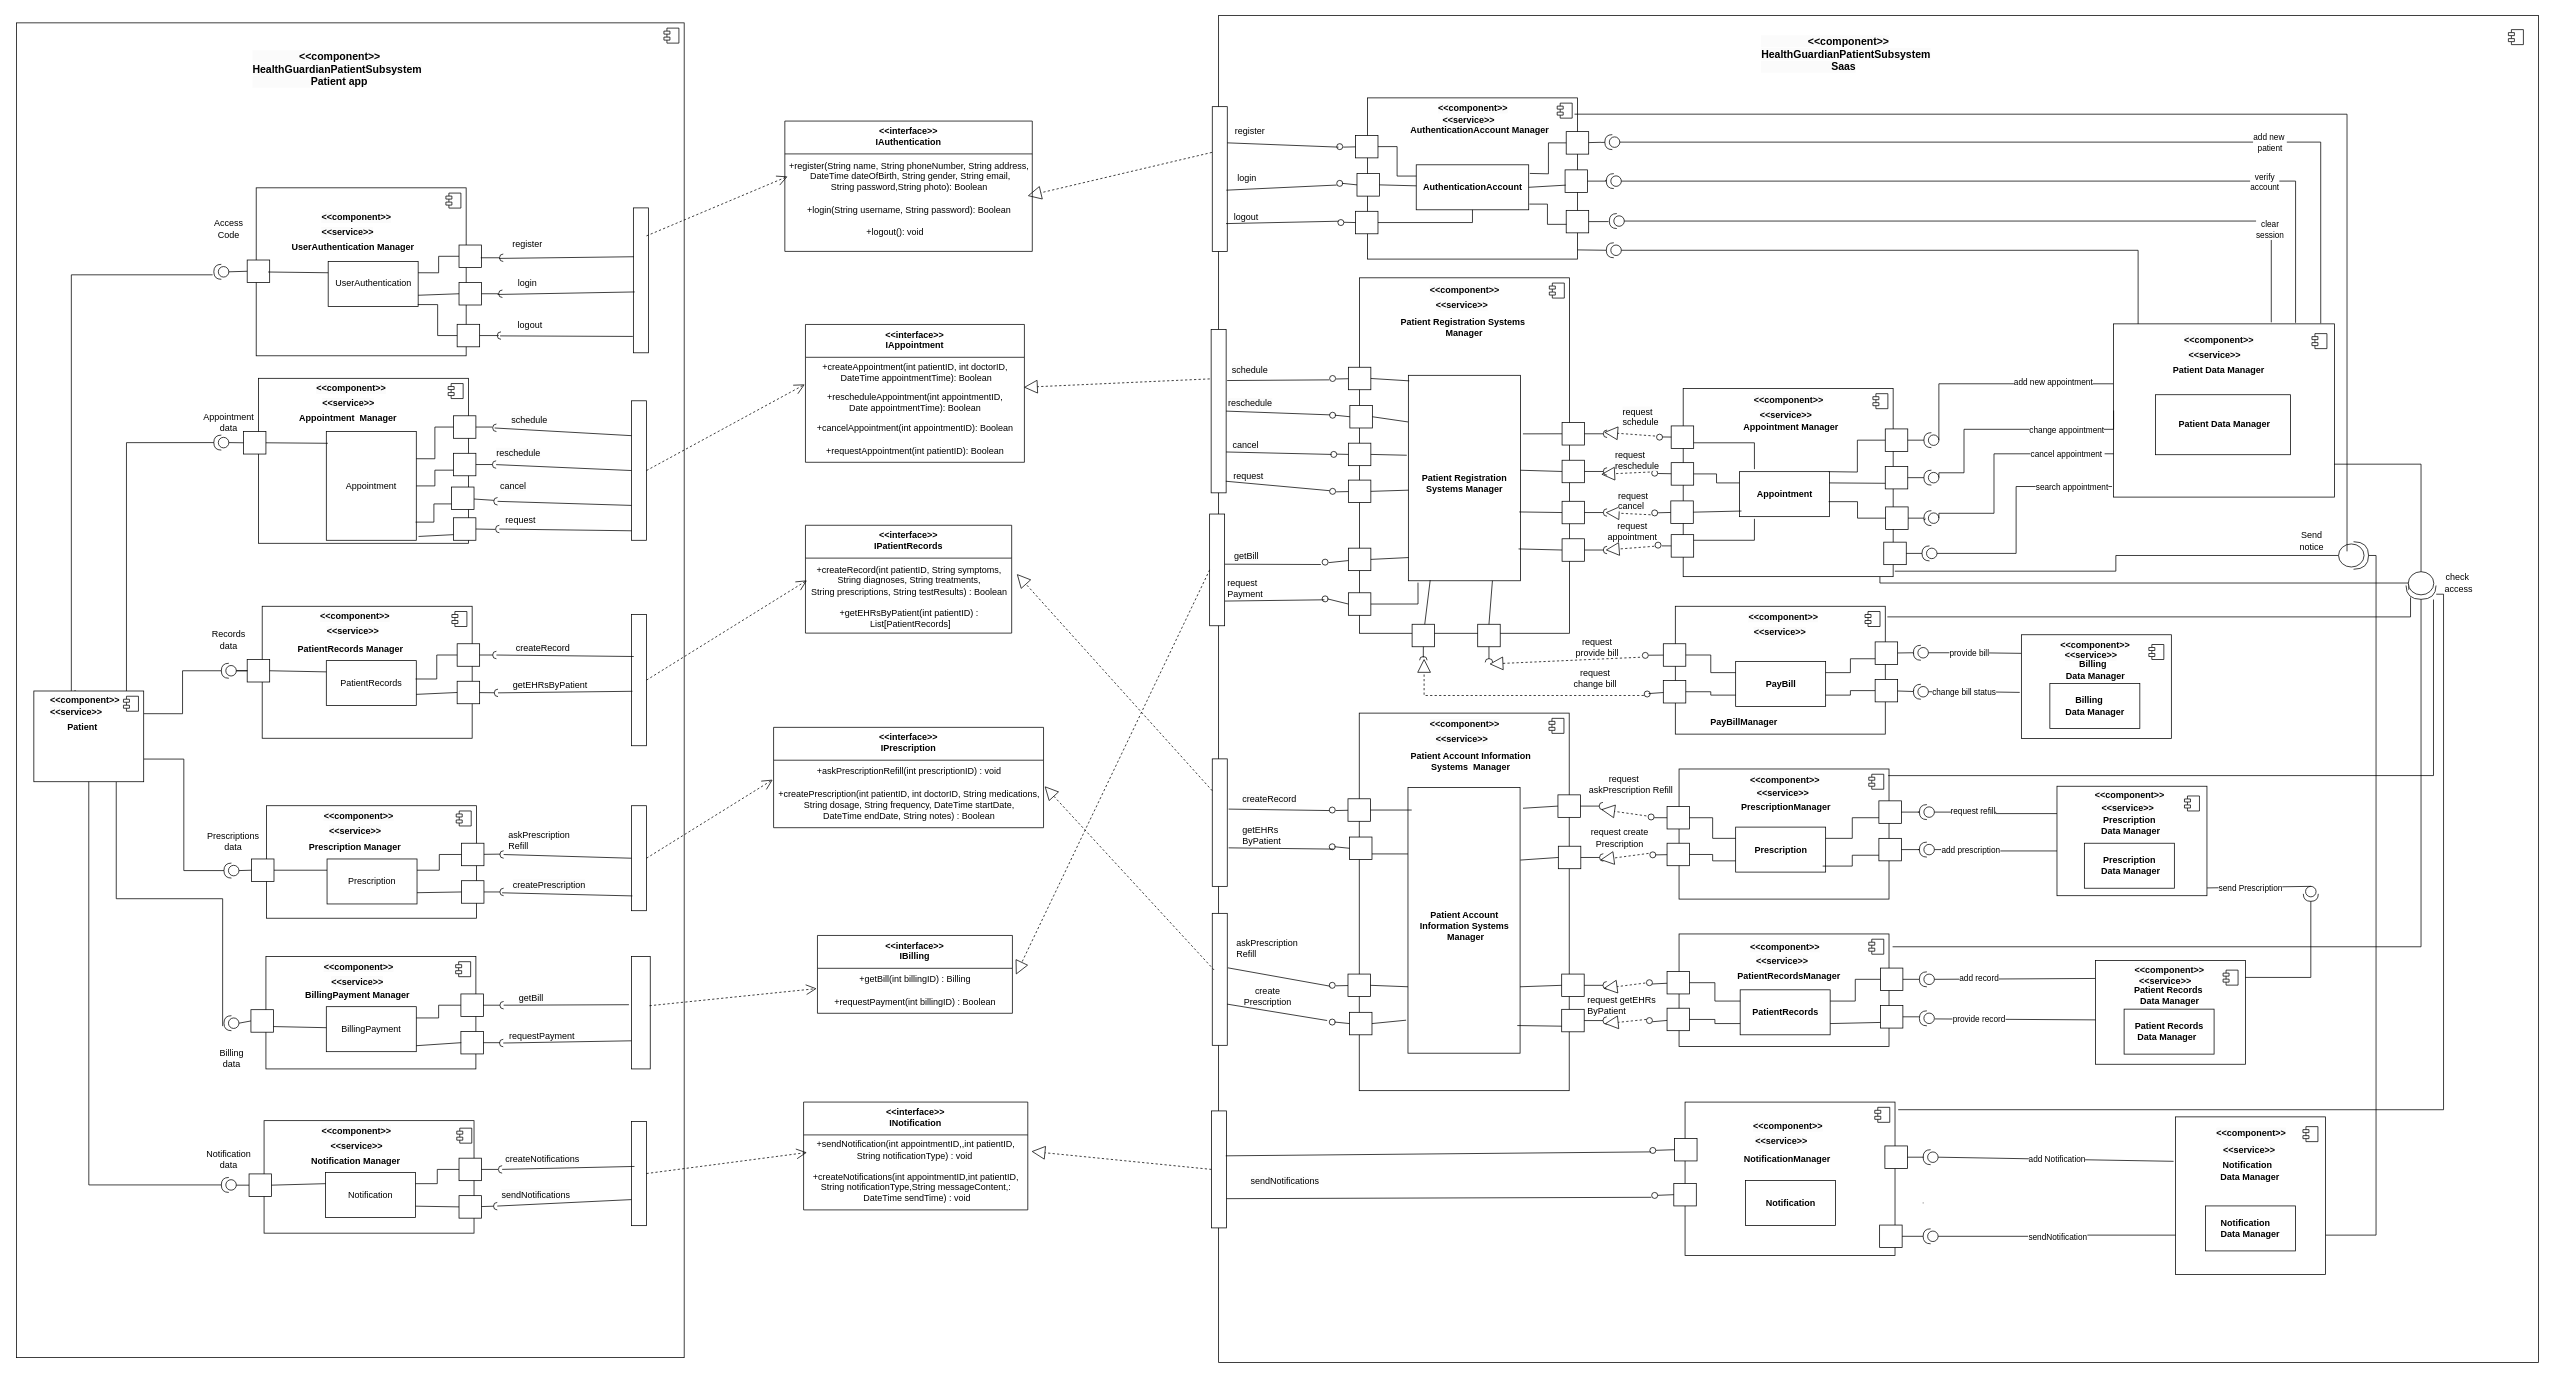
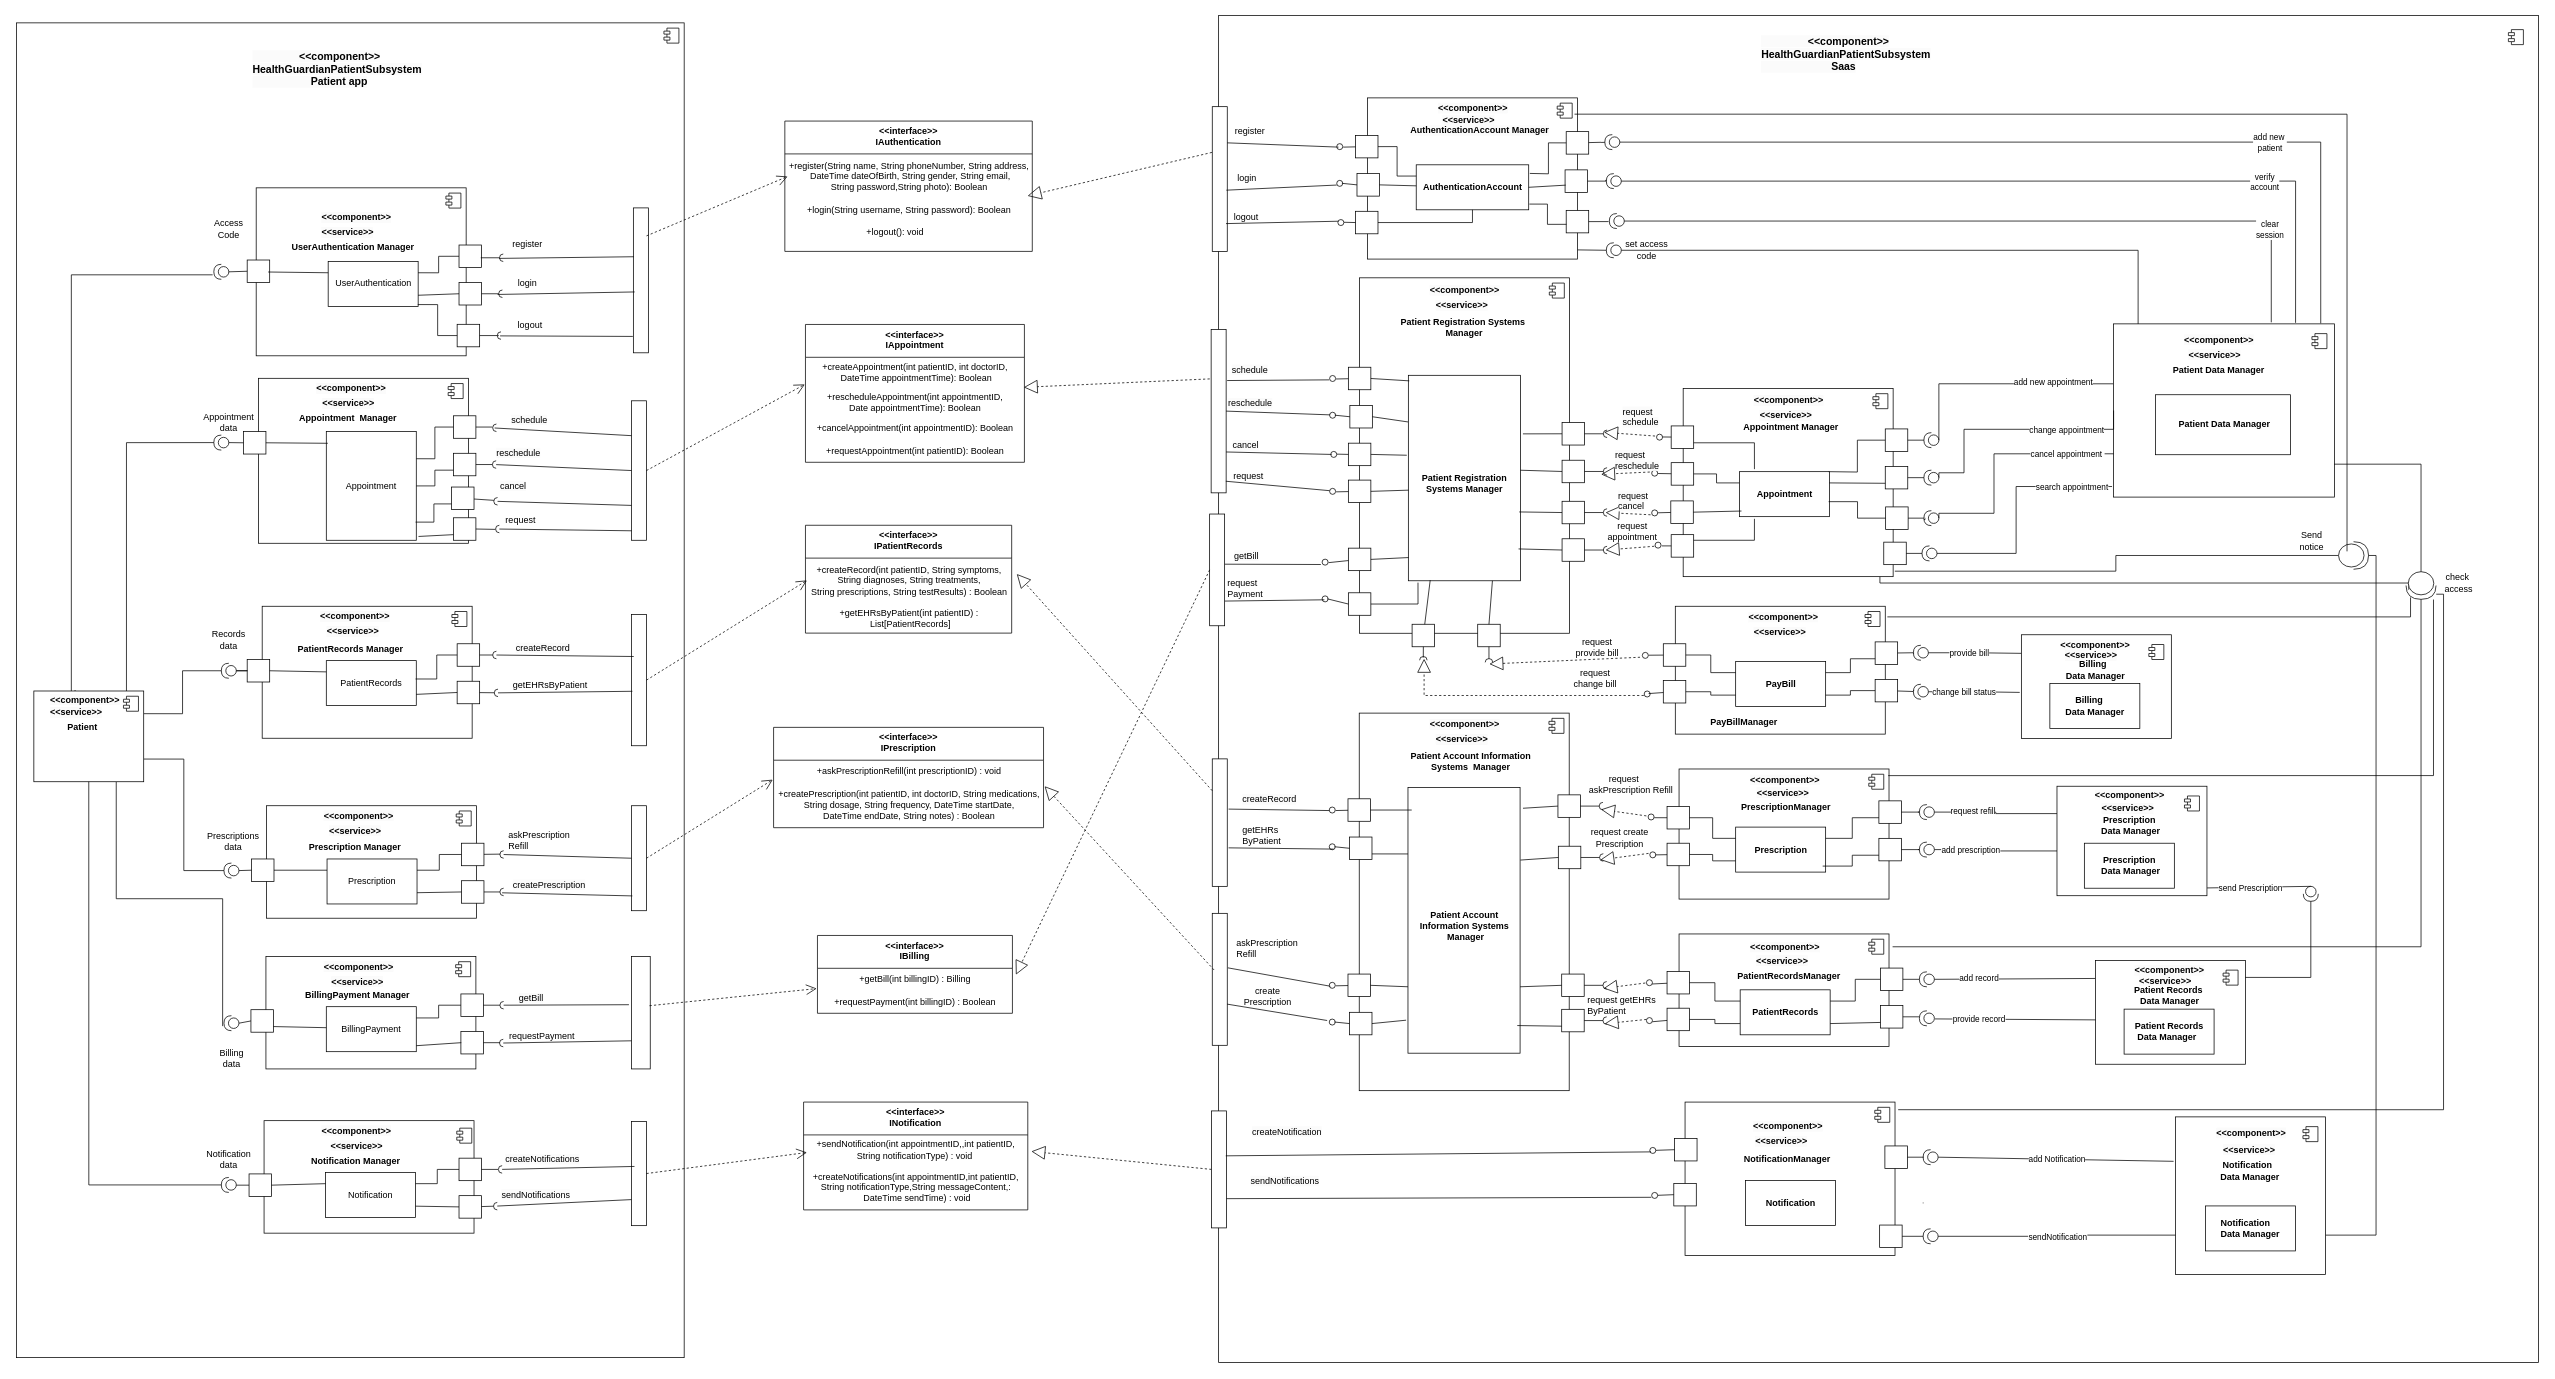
none -> (1647, 250)
none -> (1290, 1131)
